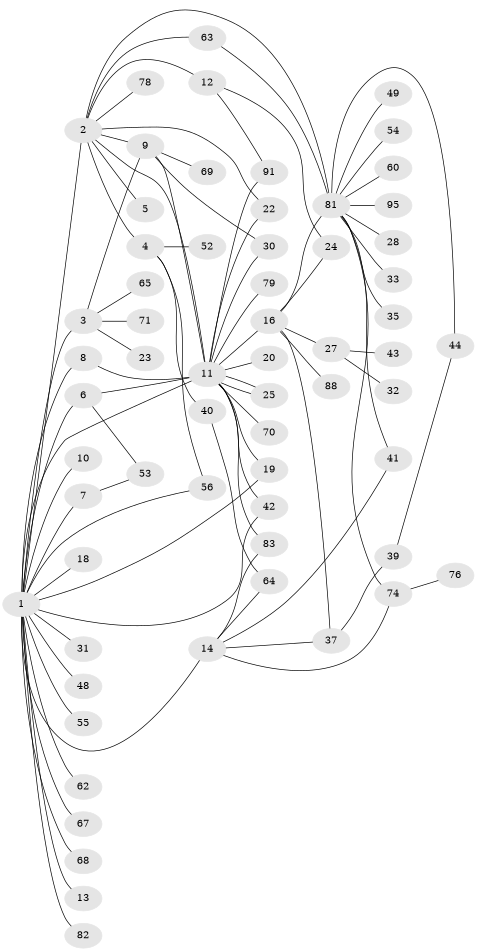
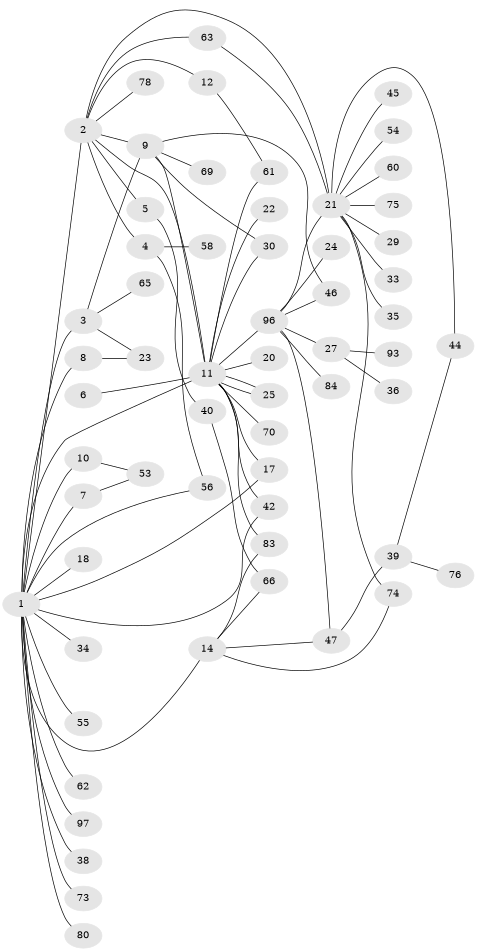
(393, 94) -> (393, 94)
(195, 134) -> none
(297, 146) -> none
(269, 172) -> (269, 172)
(331, 205) -> (331, 205)
(393, 205) -> (393, 205)
(393, 243) -> (393, 243)
(207, 247) -> (207, 247)
(269, 284) -> none
none -> (331, 294)
(145, 321) -> none
(269, 321) -> (269, 321)
(176, 329) -> (176, 320)
(393, 354) -> (393, 354)
(142, 379) -> (114, 358)
(331, 387) -> (331, 387)
(393, 391) -> (393, 391)
(114, 435) -> (114, 467)
(50, 454) -> none
(393, 459) -> none
(269, 470) -> (269, 470)
(269, 582) -> (269, 582)
(424, 585) -> (424, 566)
(331, 641) -> (331, 641)
(83, 649) -> (83, 649)
(83, 686) -> none
(83, 824) -> (83, 824)
(83, 861) -> (83, 861)
(83, 899) -> (83, 899)
(83, 936) -> (83, 936)
